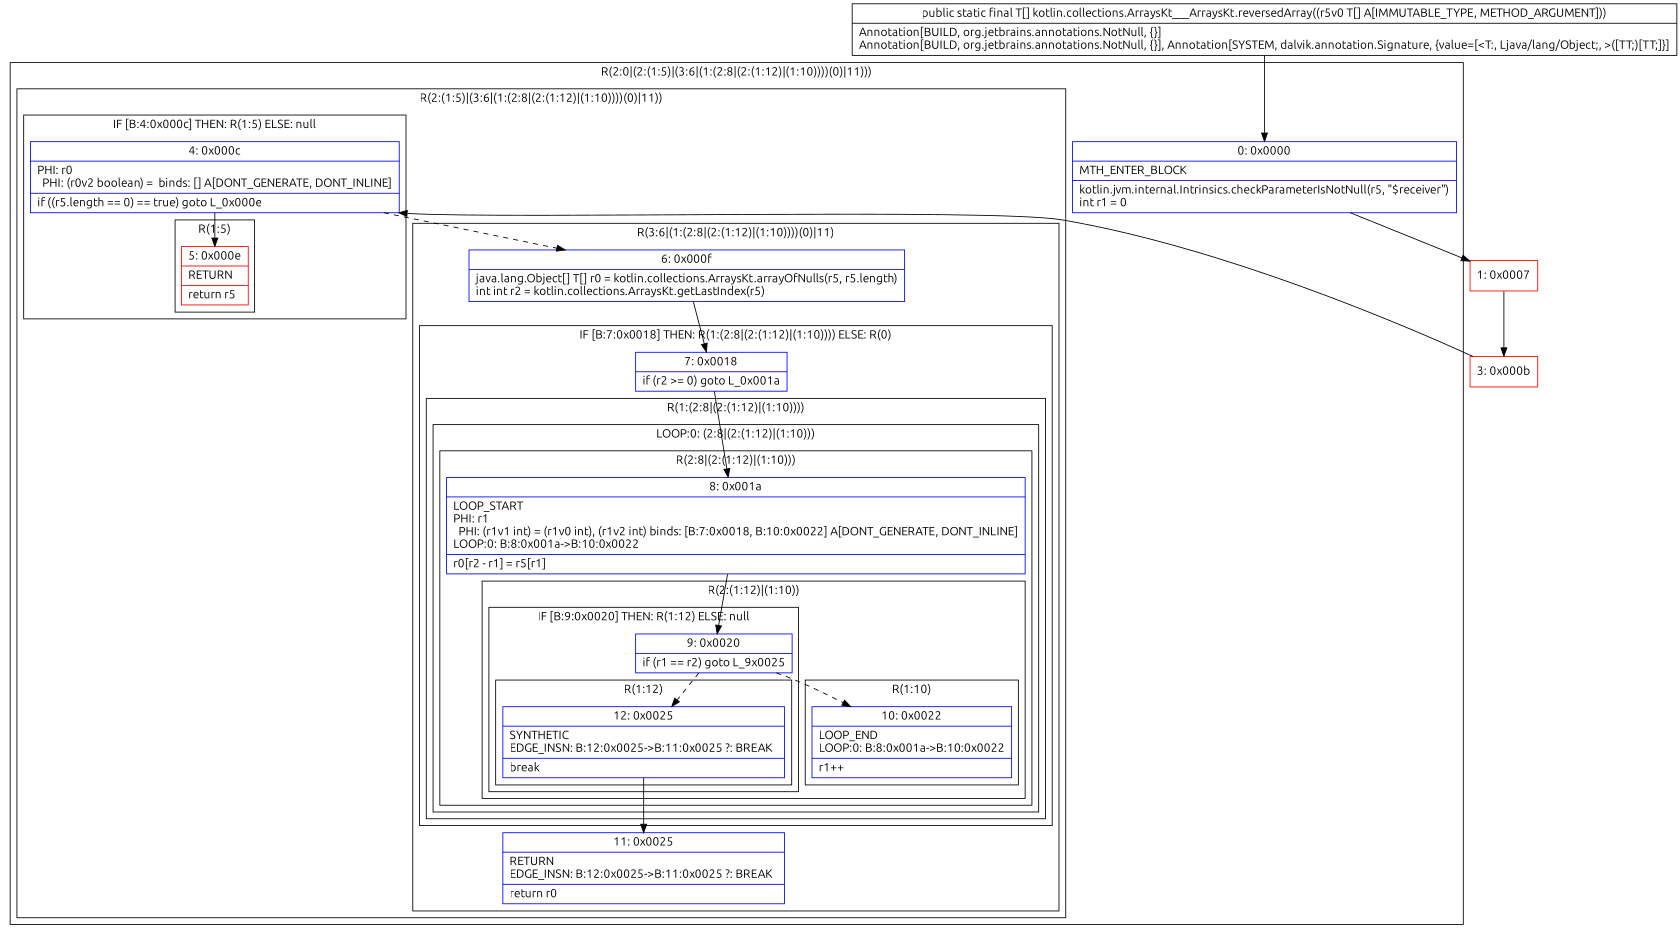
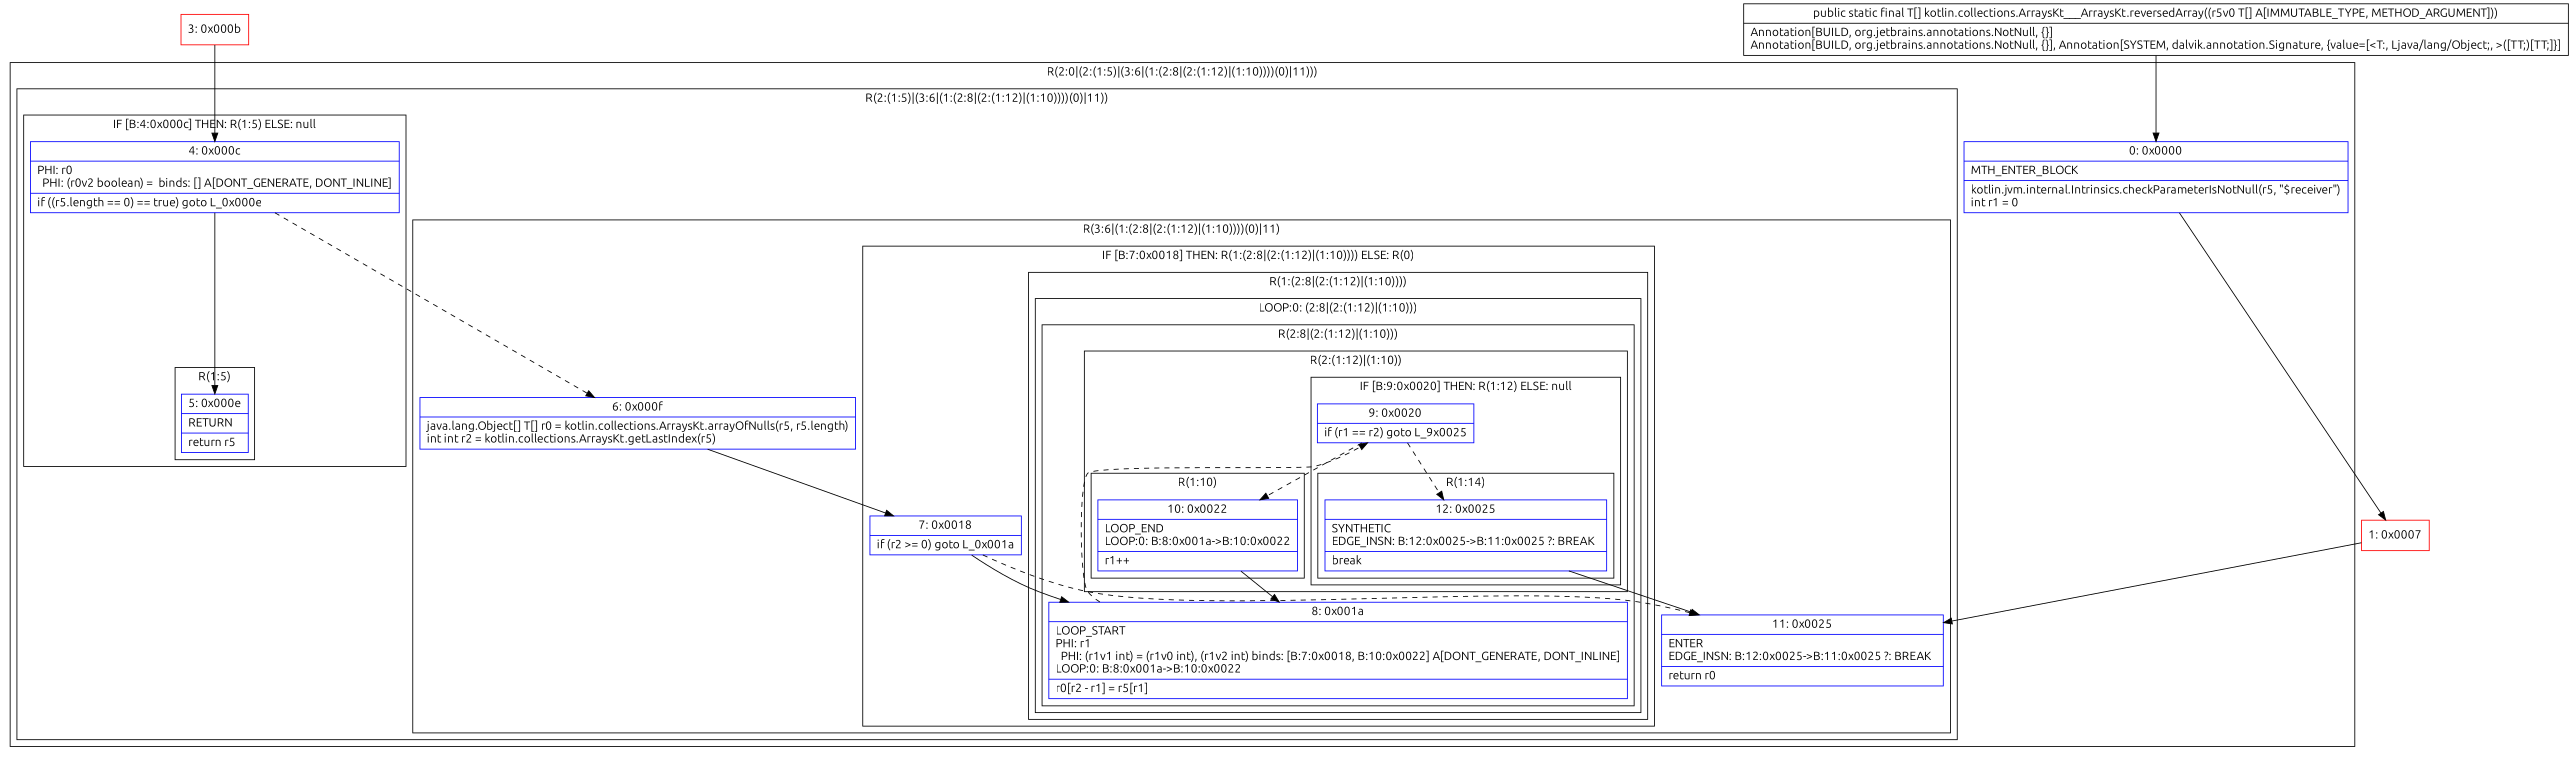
(215, 276) -> (215, 423)
(1504, 320) -> (2157, 582)
none -> (1257, 584)
none -> (1334, 599)
(723, 600) -> (1158, 468)
(644, 690) -> (1466, 483)
(532, 861) -> (1686, 644)
